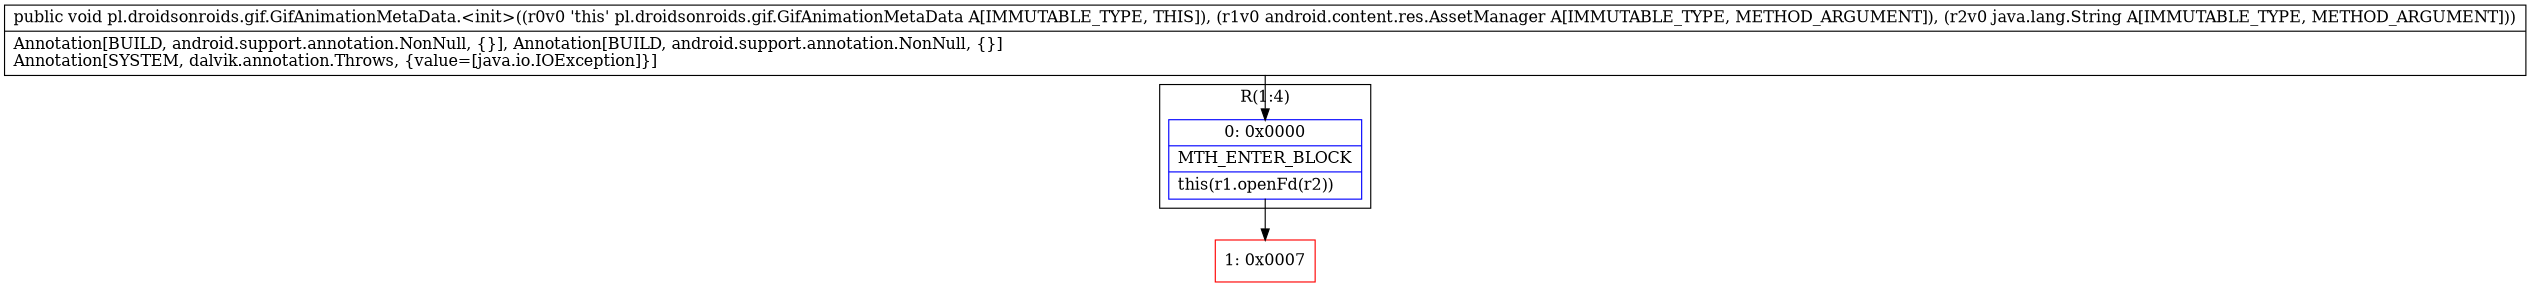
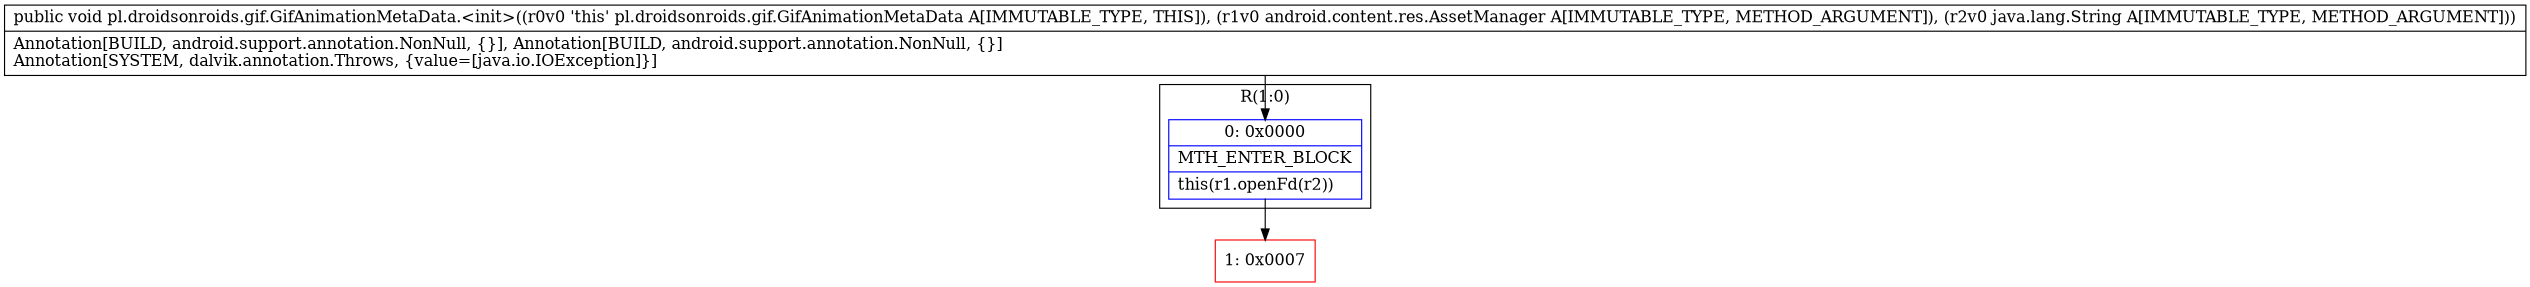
(1265, 98) -> (1265, 98)
